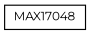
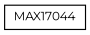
(45, 17) -> (45, 17)
